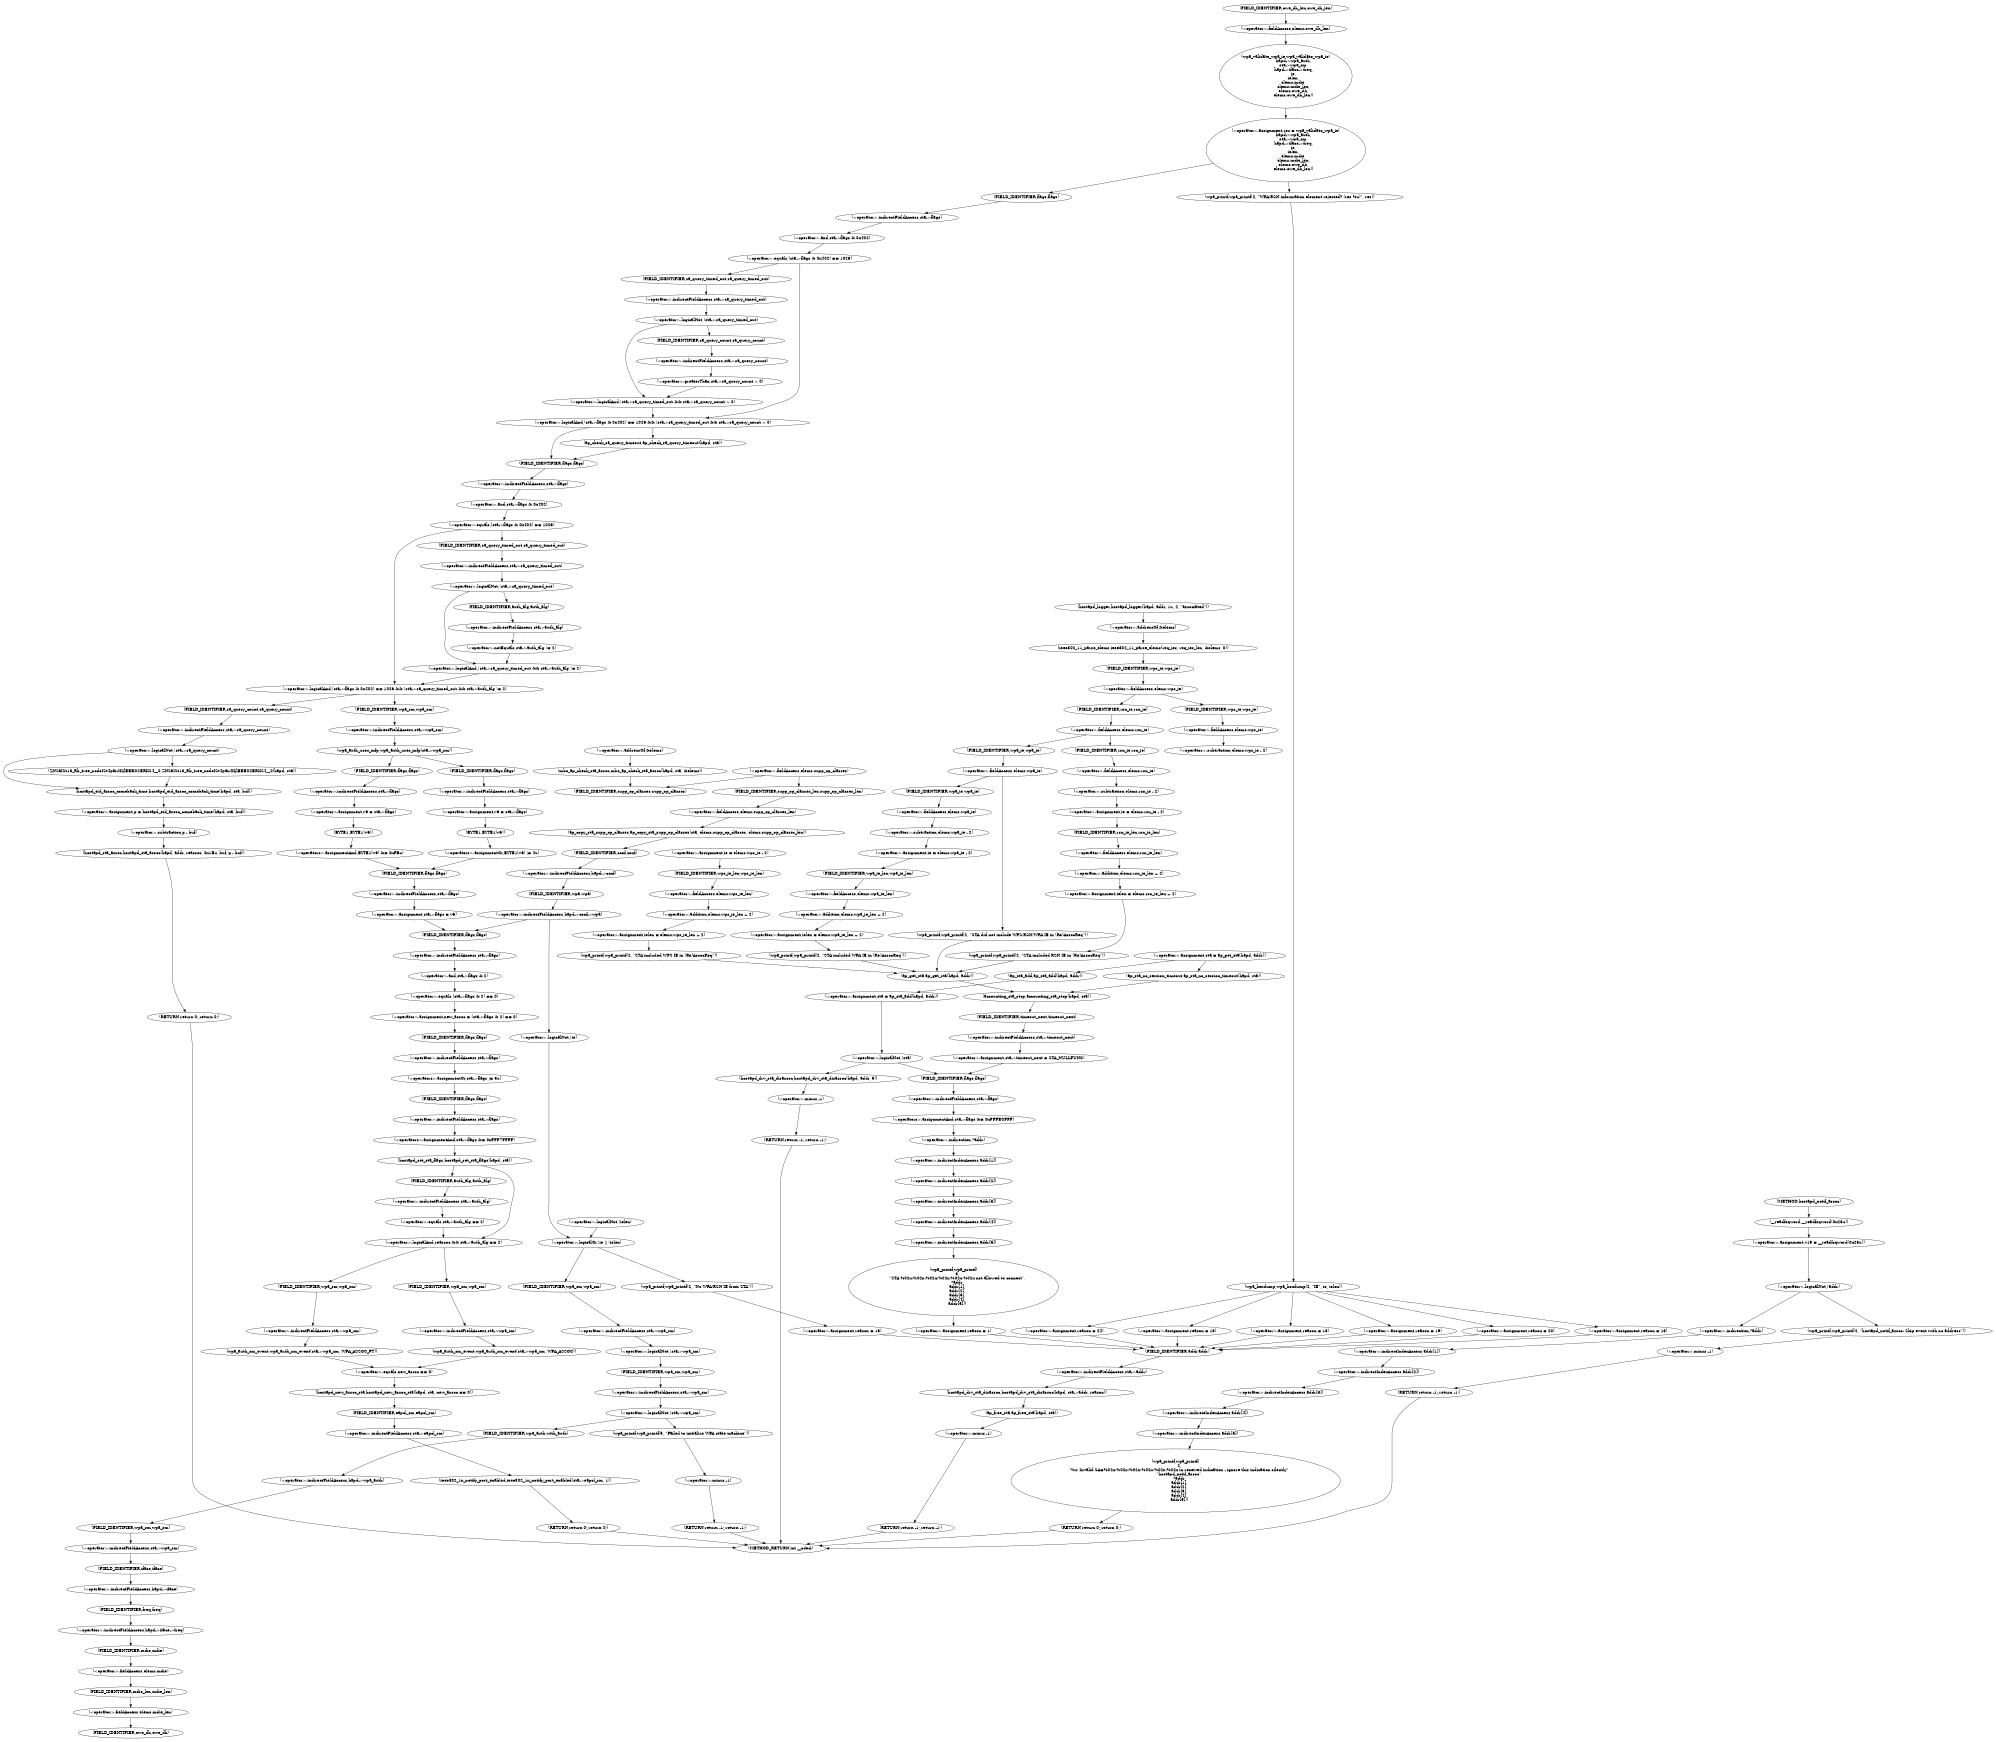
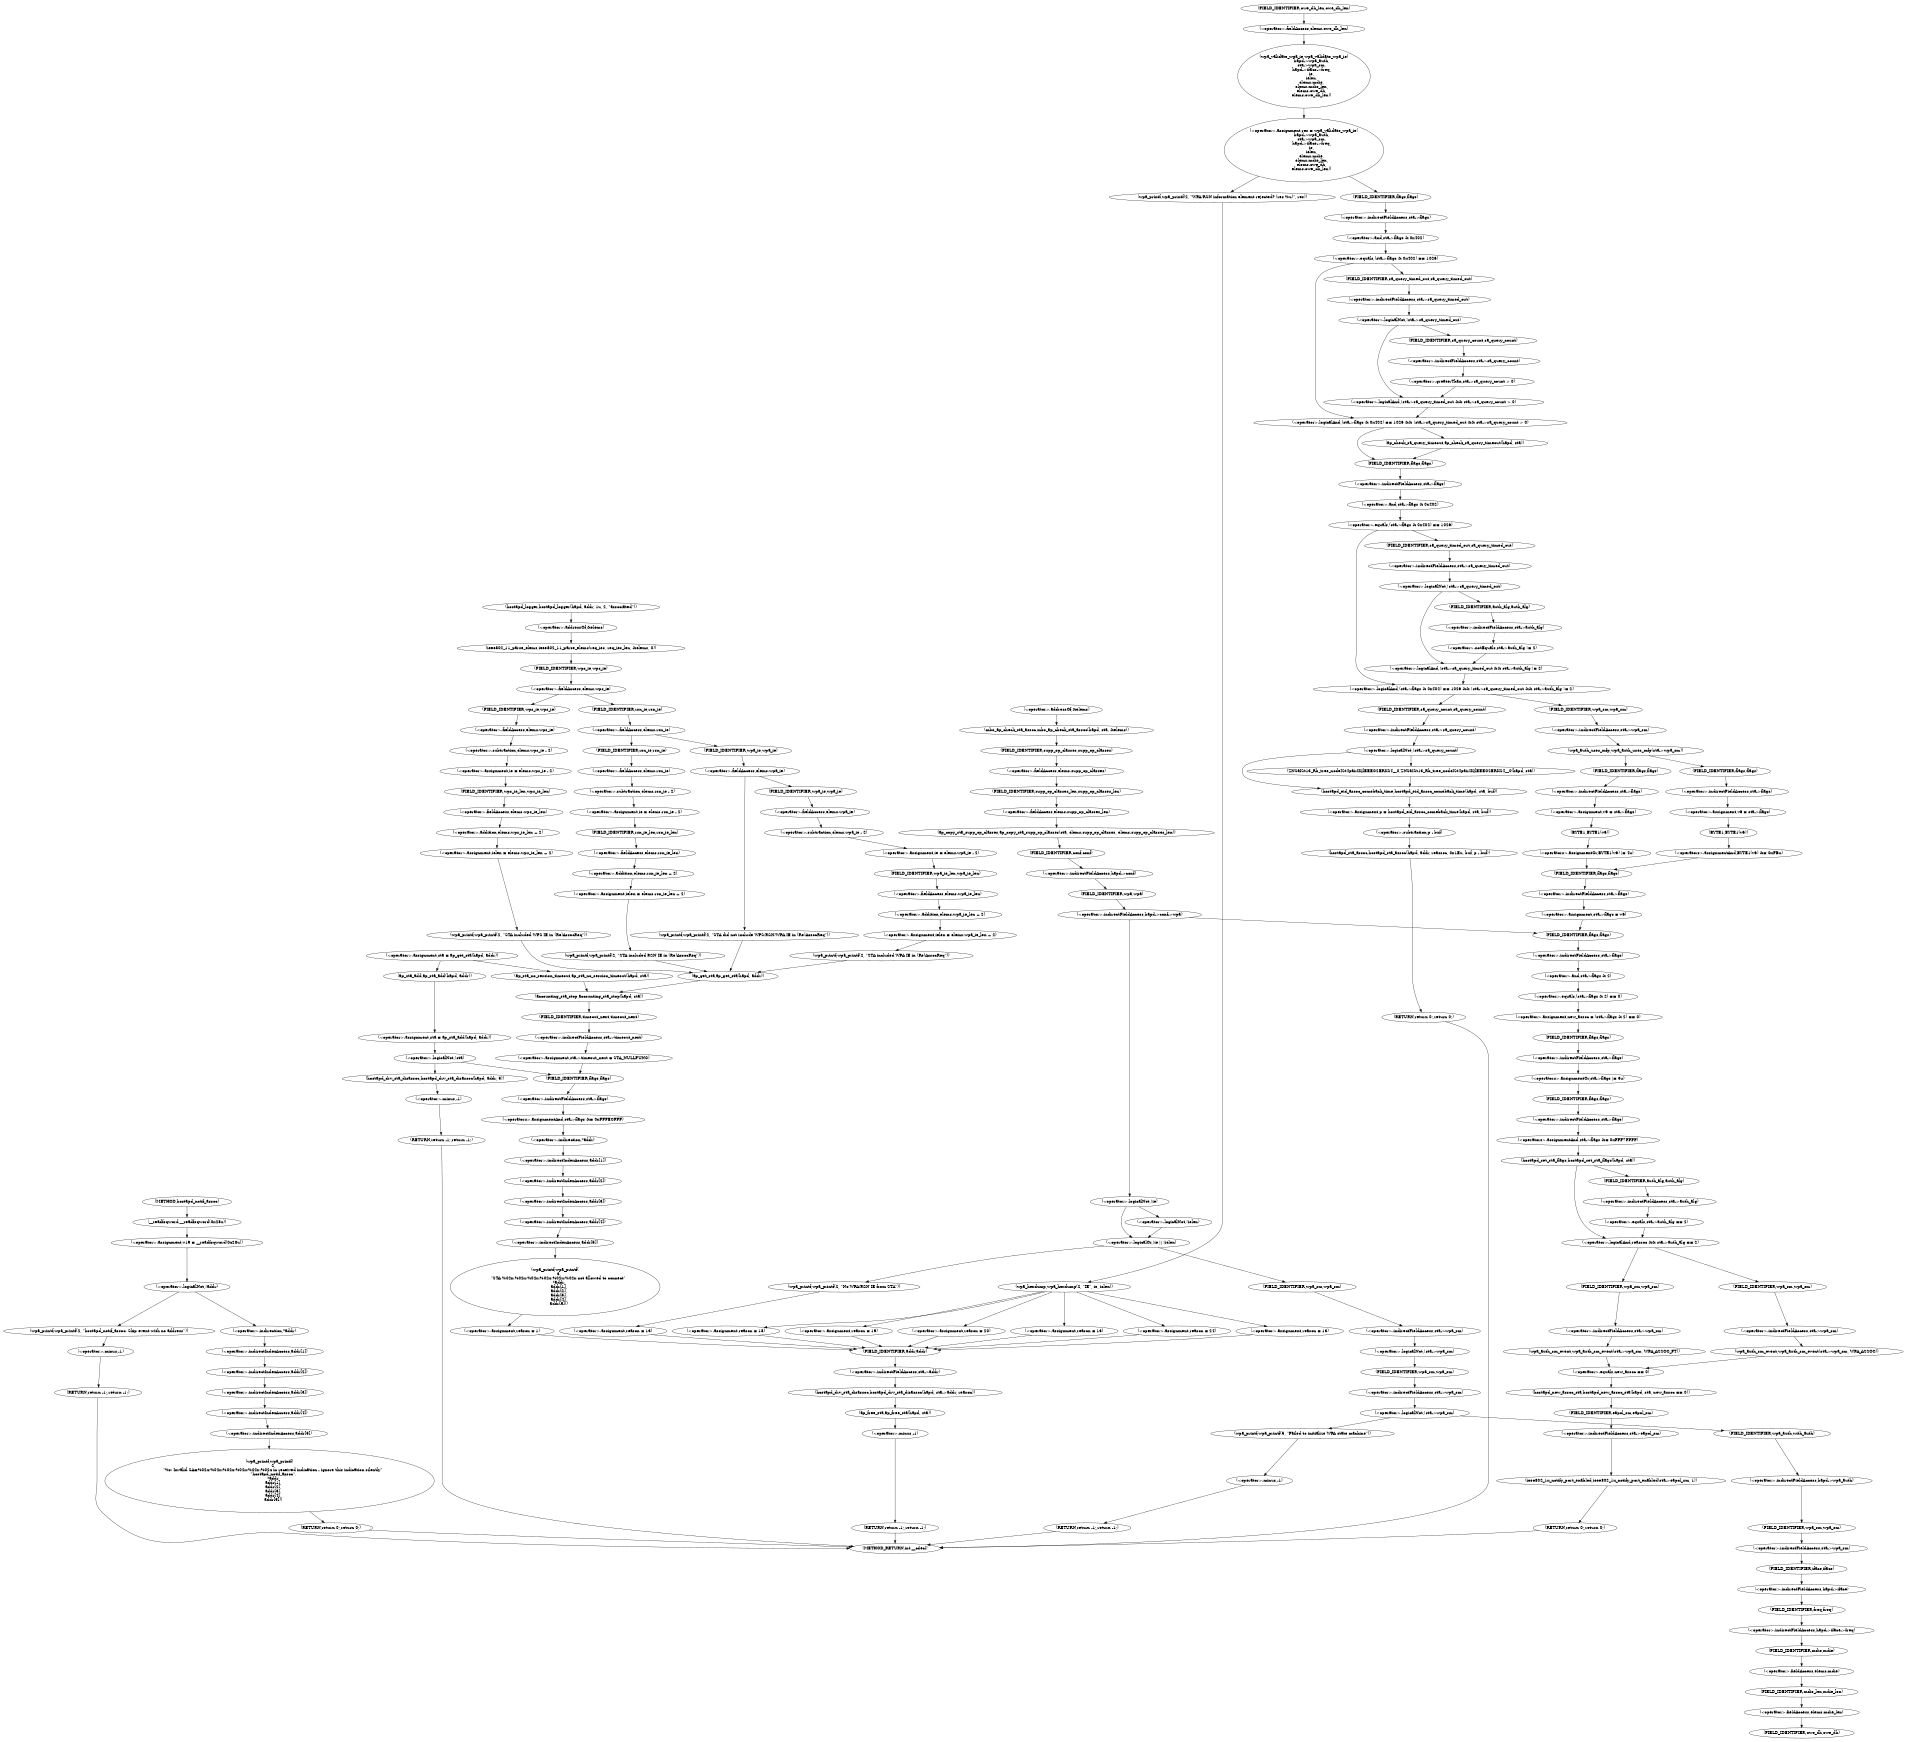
none -> (507, 760)
(717, 781) -> (1057, 760)
none -> (1148, 1211)
